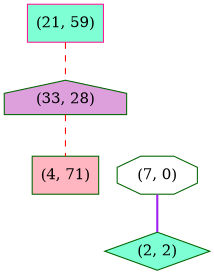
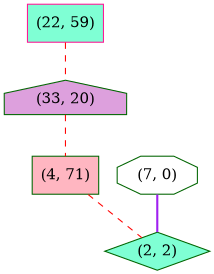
(65, 23) -> (65, 23)
(65, 99) -> (65, 99)
none -> (115, 216)
